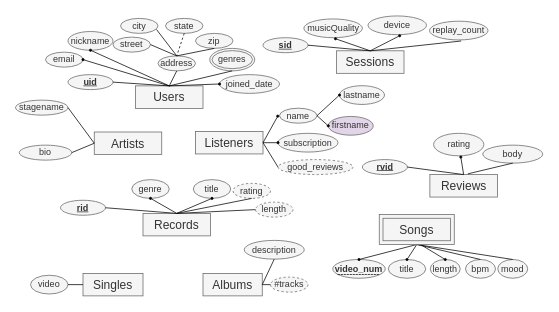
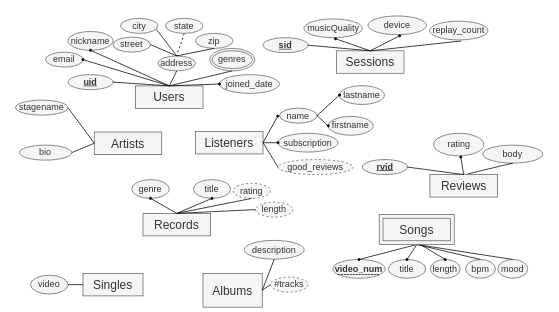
(351, 126) -> (351, 126)
(83, 208) -> none
(138, 210) -> none
(233, 285) -> (233, 290)
